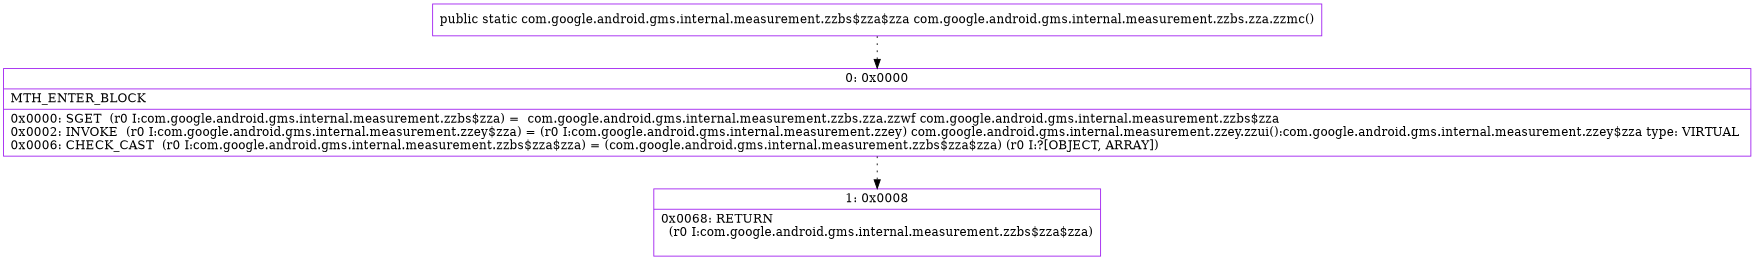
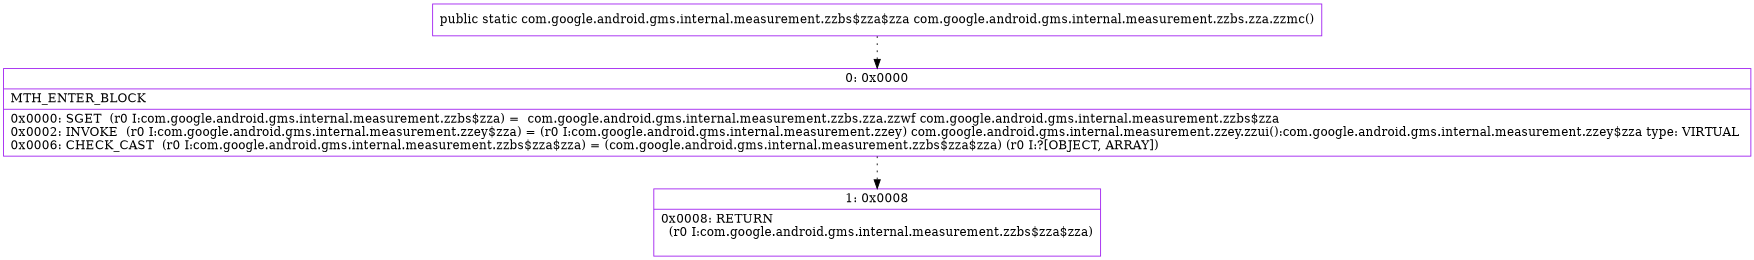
(721, 219) -> (721, 219)
